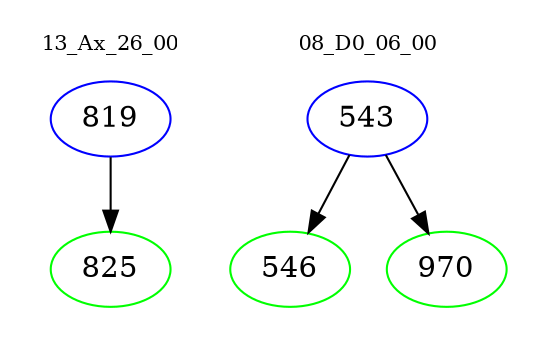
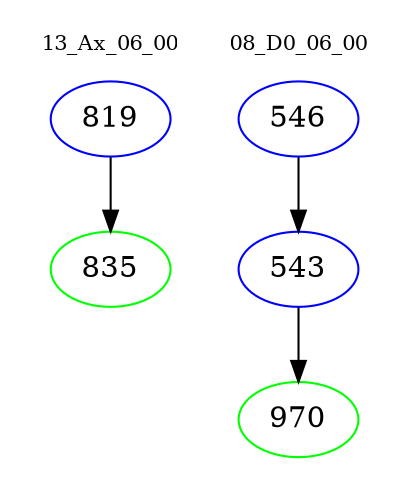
(111, 45) -> (111, 45)
(334, 184) -> (299, 184)
(111, 269) -> (111, 269)
(290, 269) -> (299, 119)
